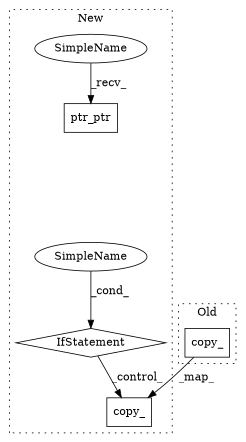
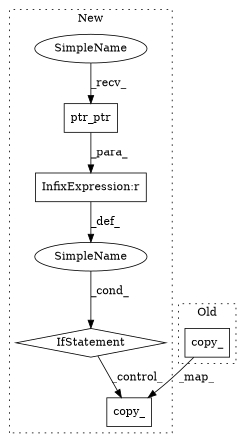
none -> (91, 187)
